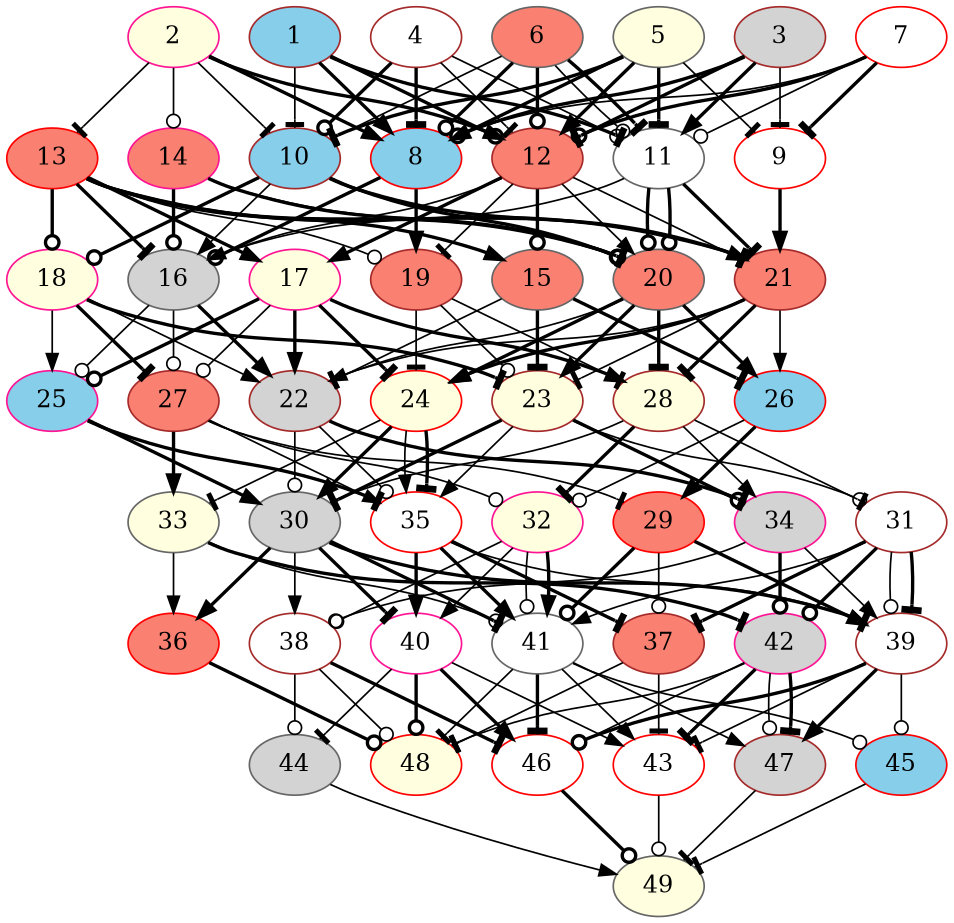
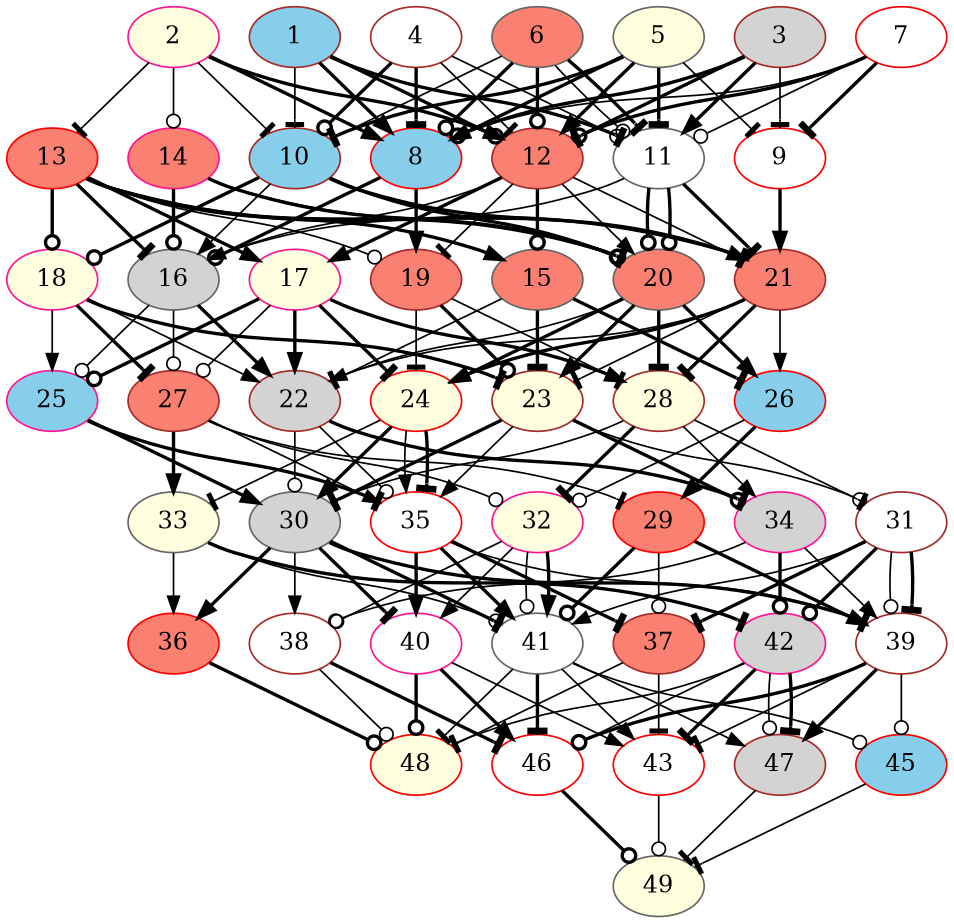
(472, 335) -> (472, 335)
(295, 765) -> none
